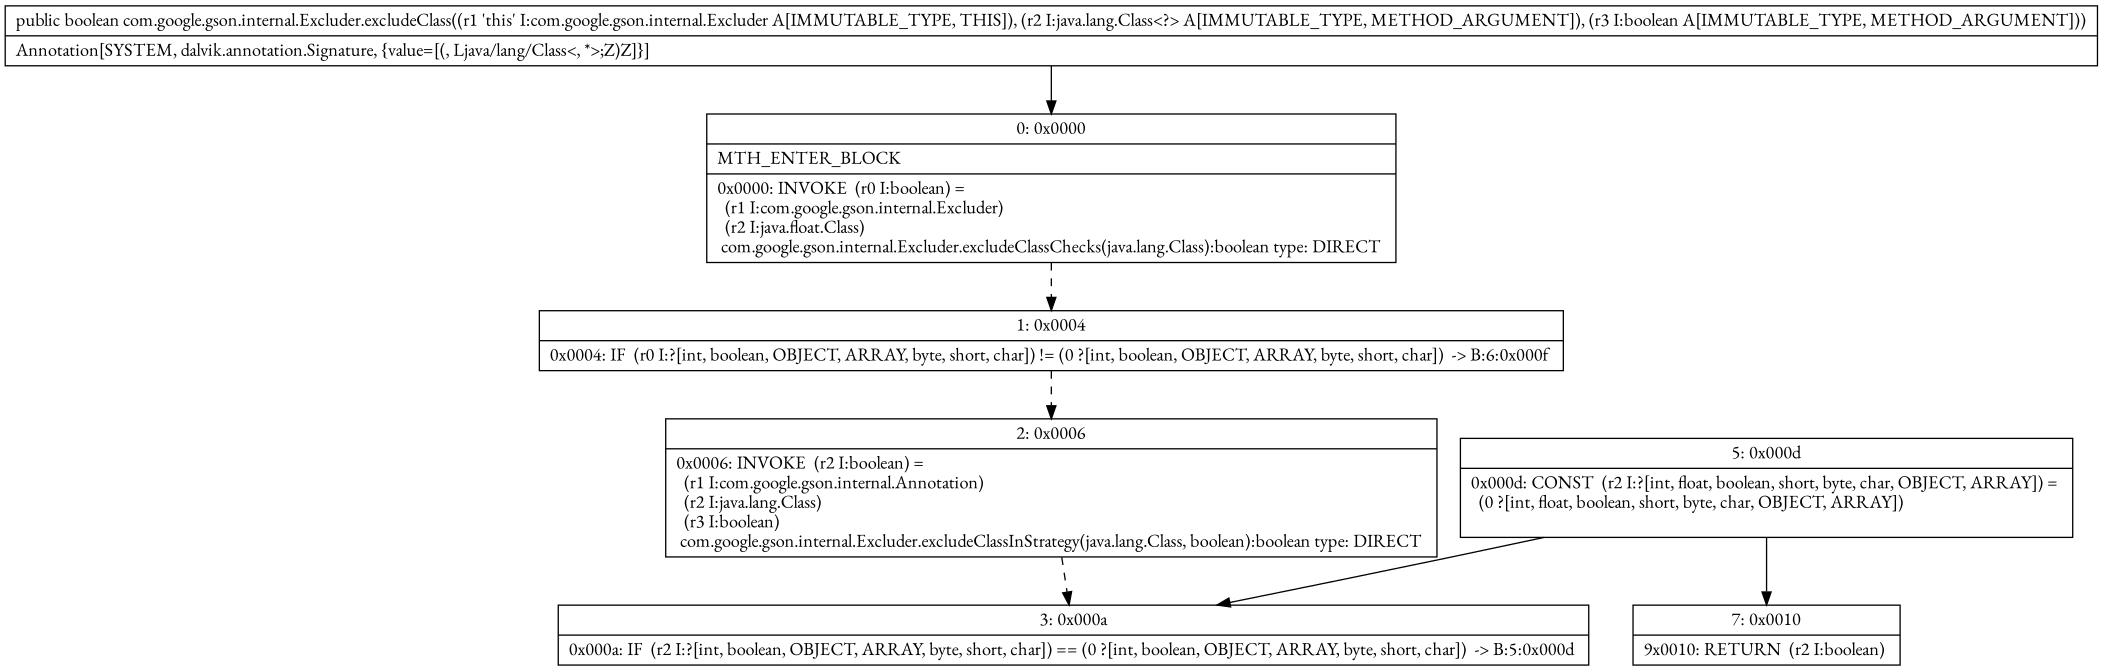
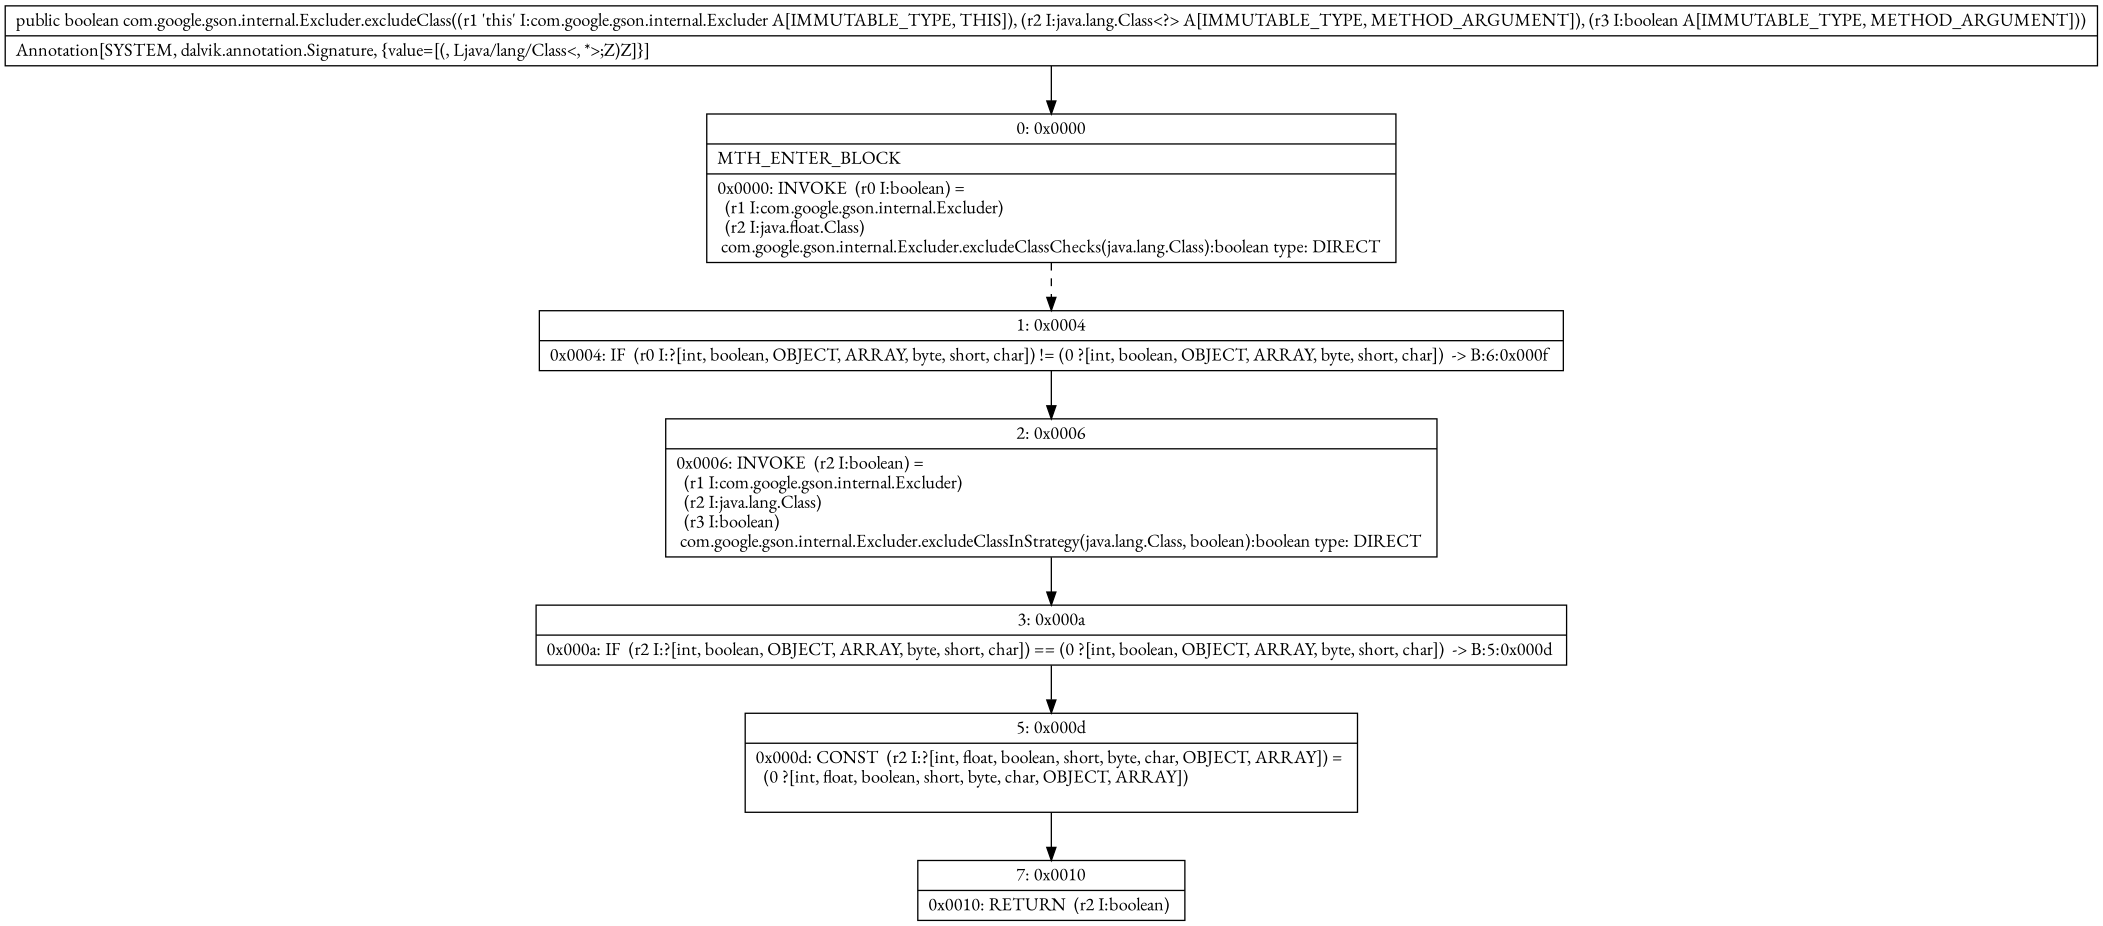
(1051, 388) -> (1051, 388)
(831, 483) -> (819, 483)
(1387, 570) -> (1051, 683)
(1064, 575) -> (1051, 575)
(1767, 649) -> (1051, 905)
